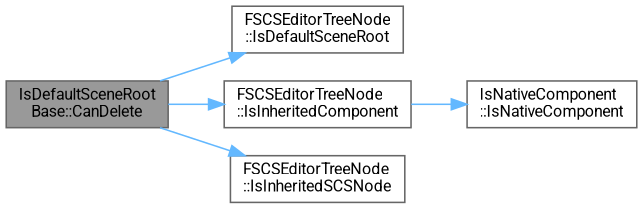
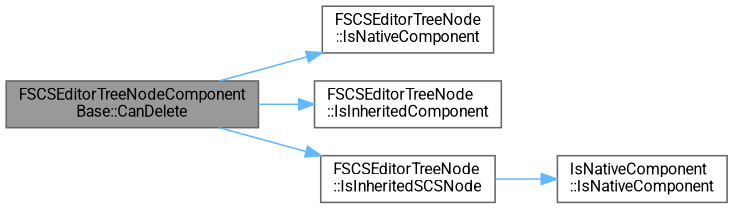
(318, 30) -> (408, 30)
(87, 104) -> (132, 104)
(431, 104) -> (518, 179)
